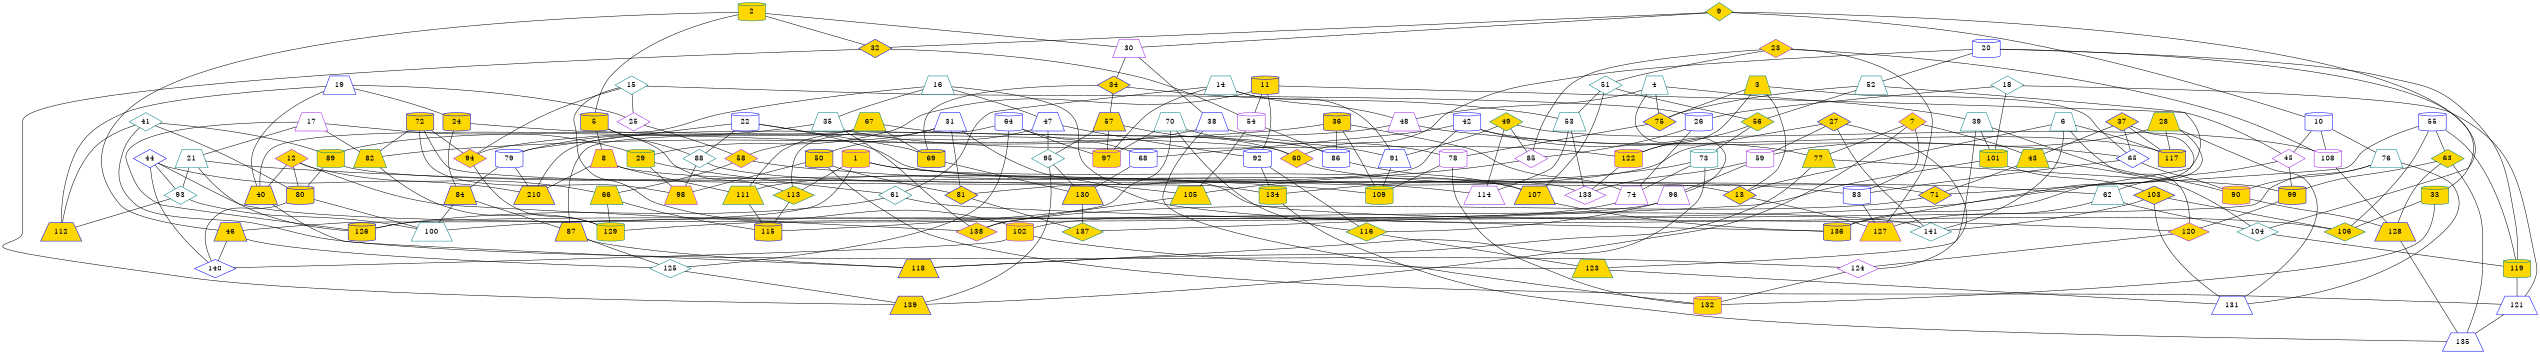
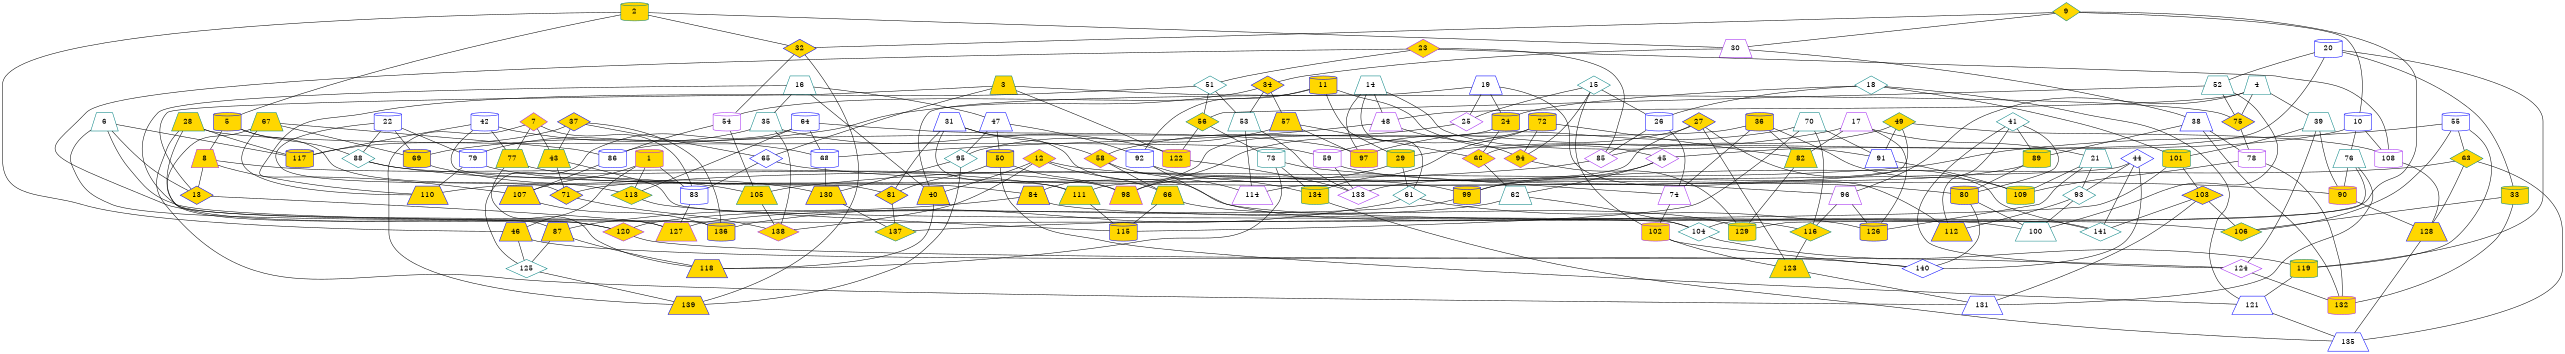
none -> (1704, 93)
(1769, 144) -> (1105, 142)
(534, 195) -> (428, 195)
